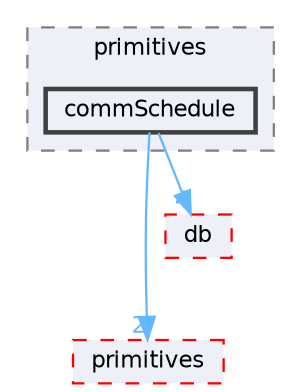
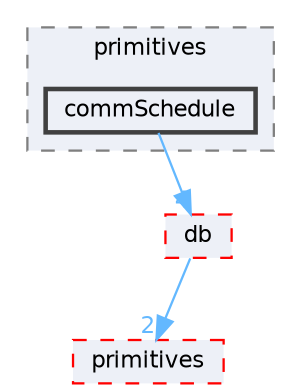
(146, 224) -> (178, 288)
